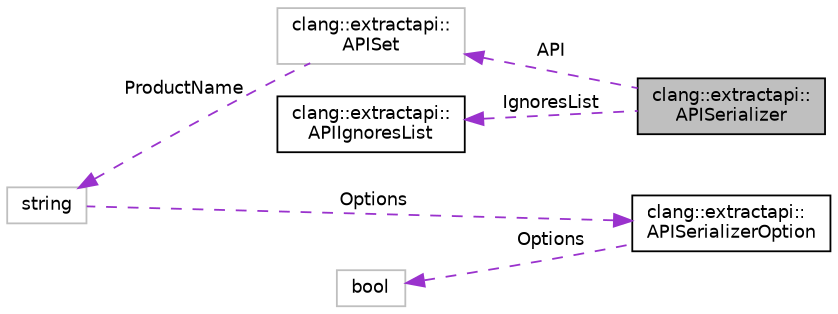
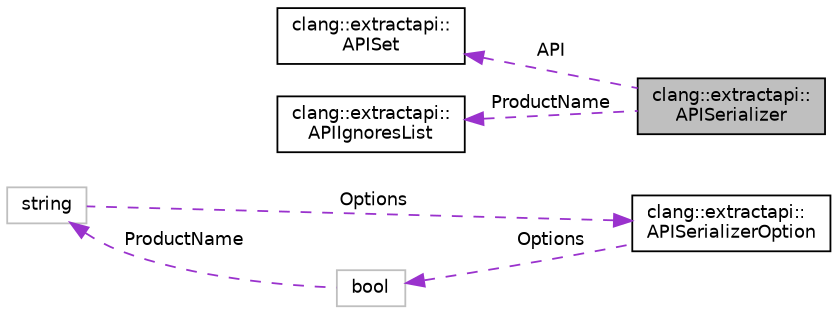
(371, 36) -> (371, 36)
(549, 104) -> (549, 104)
(202, 119) -> (208, 274)
